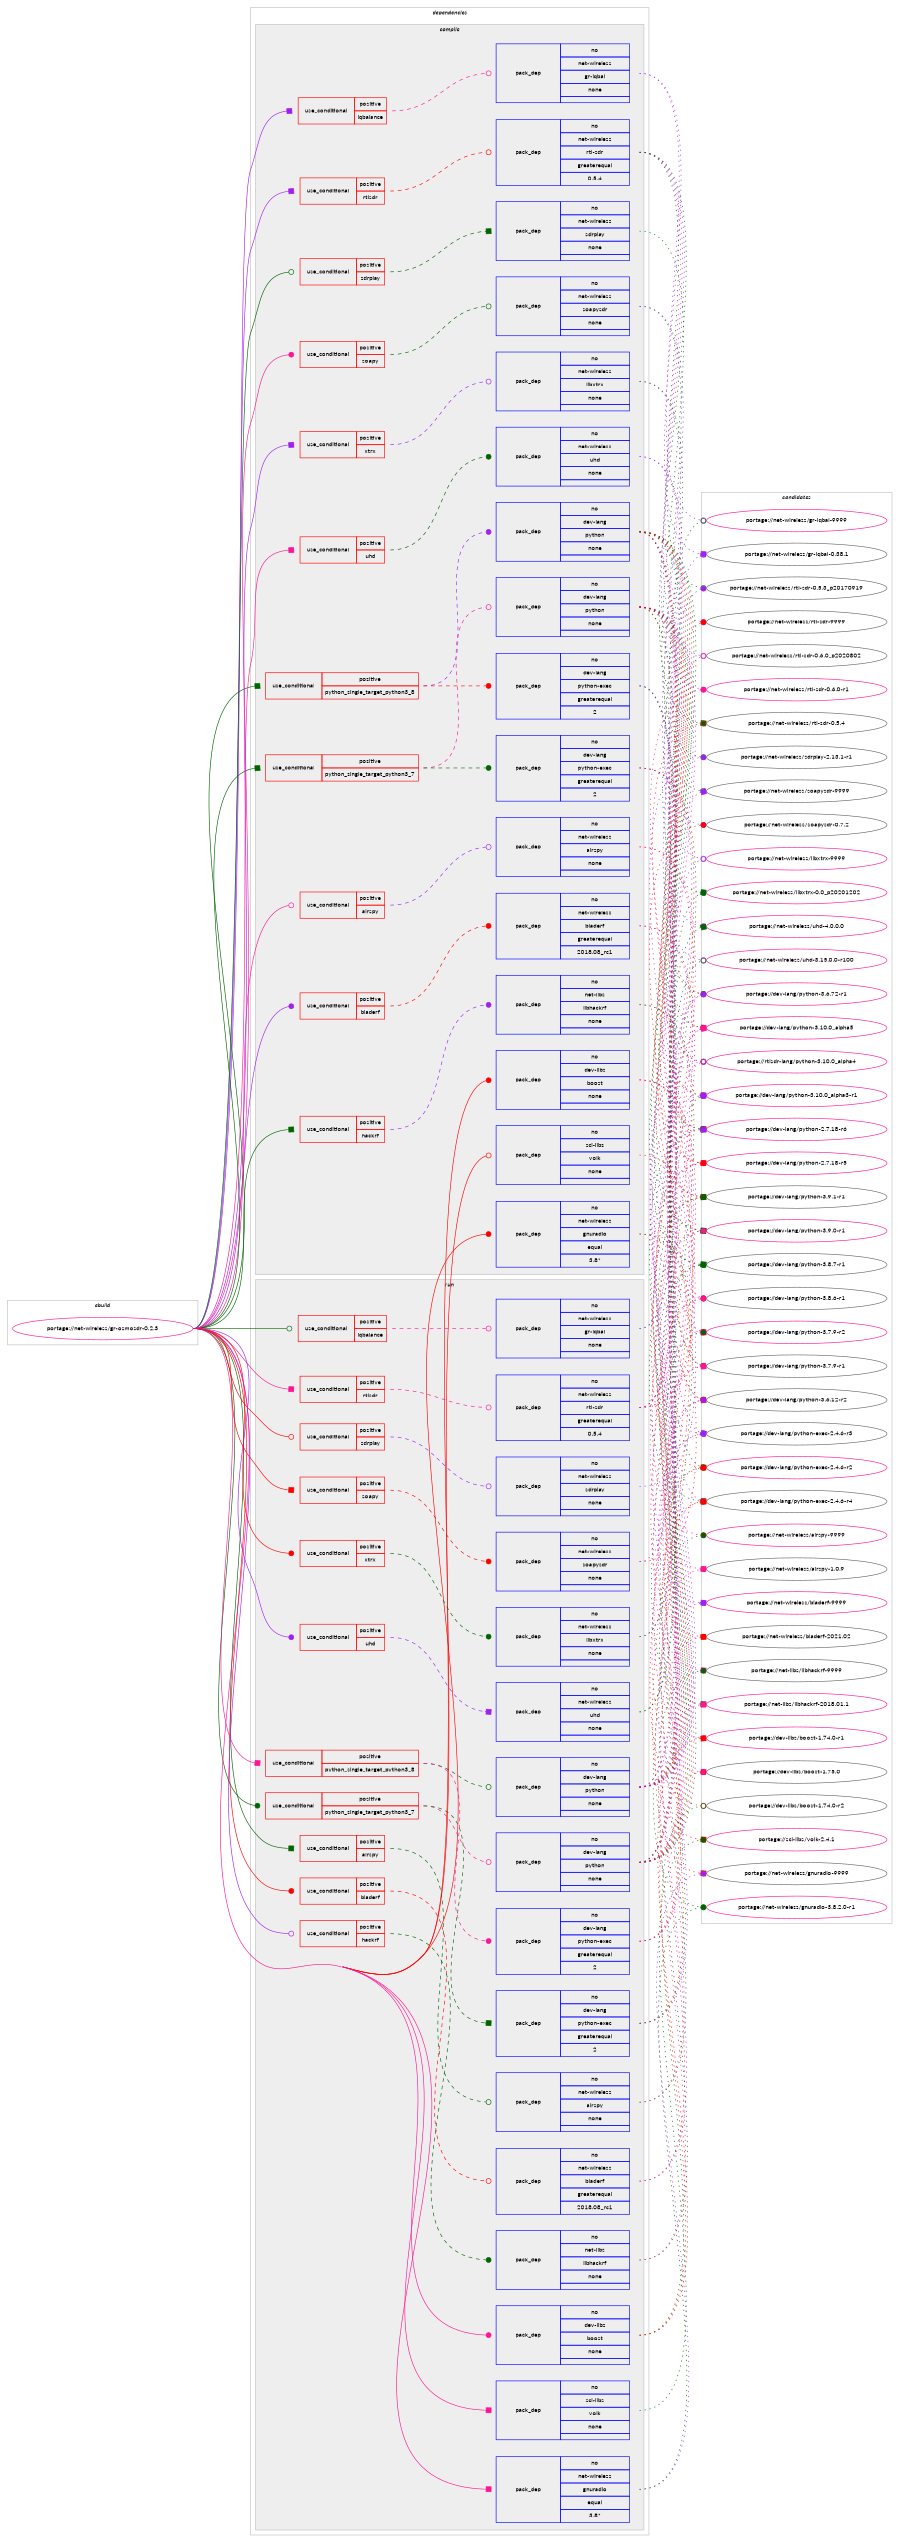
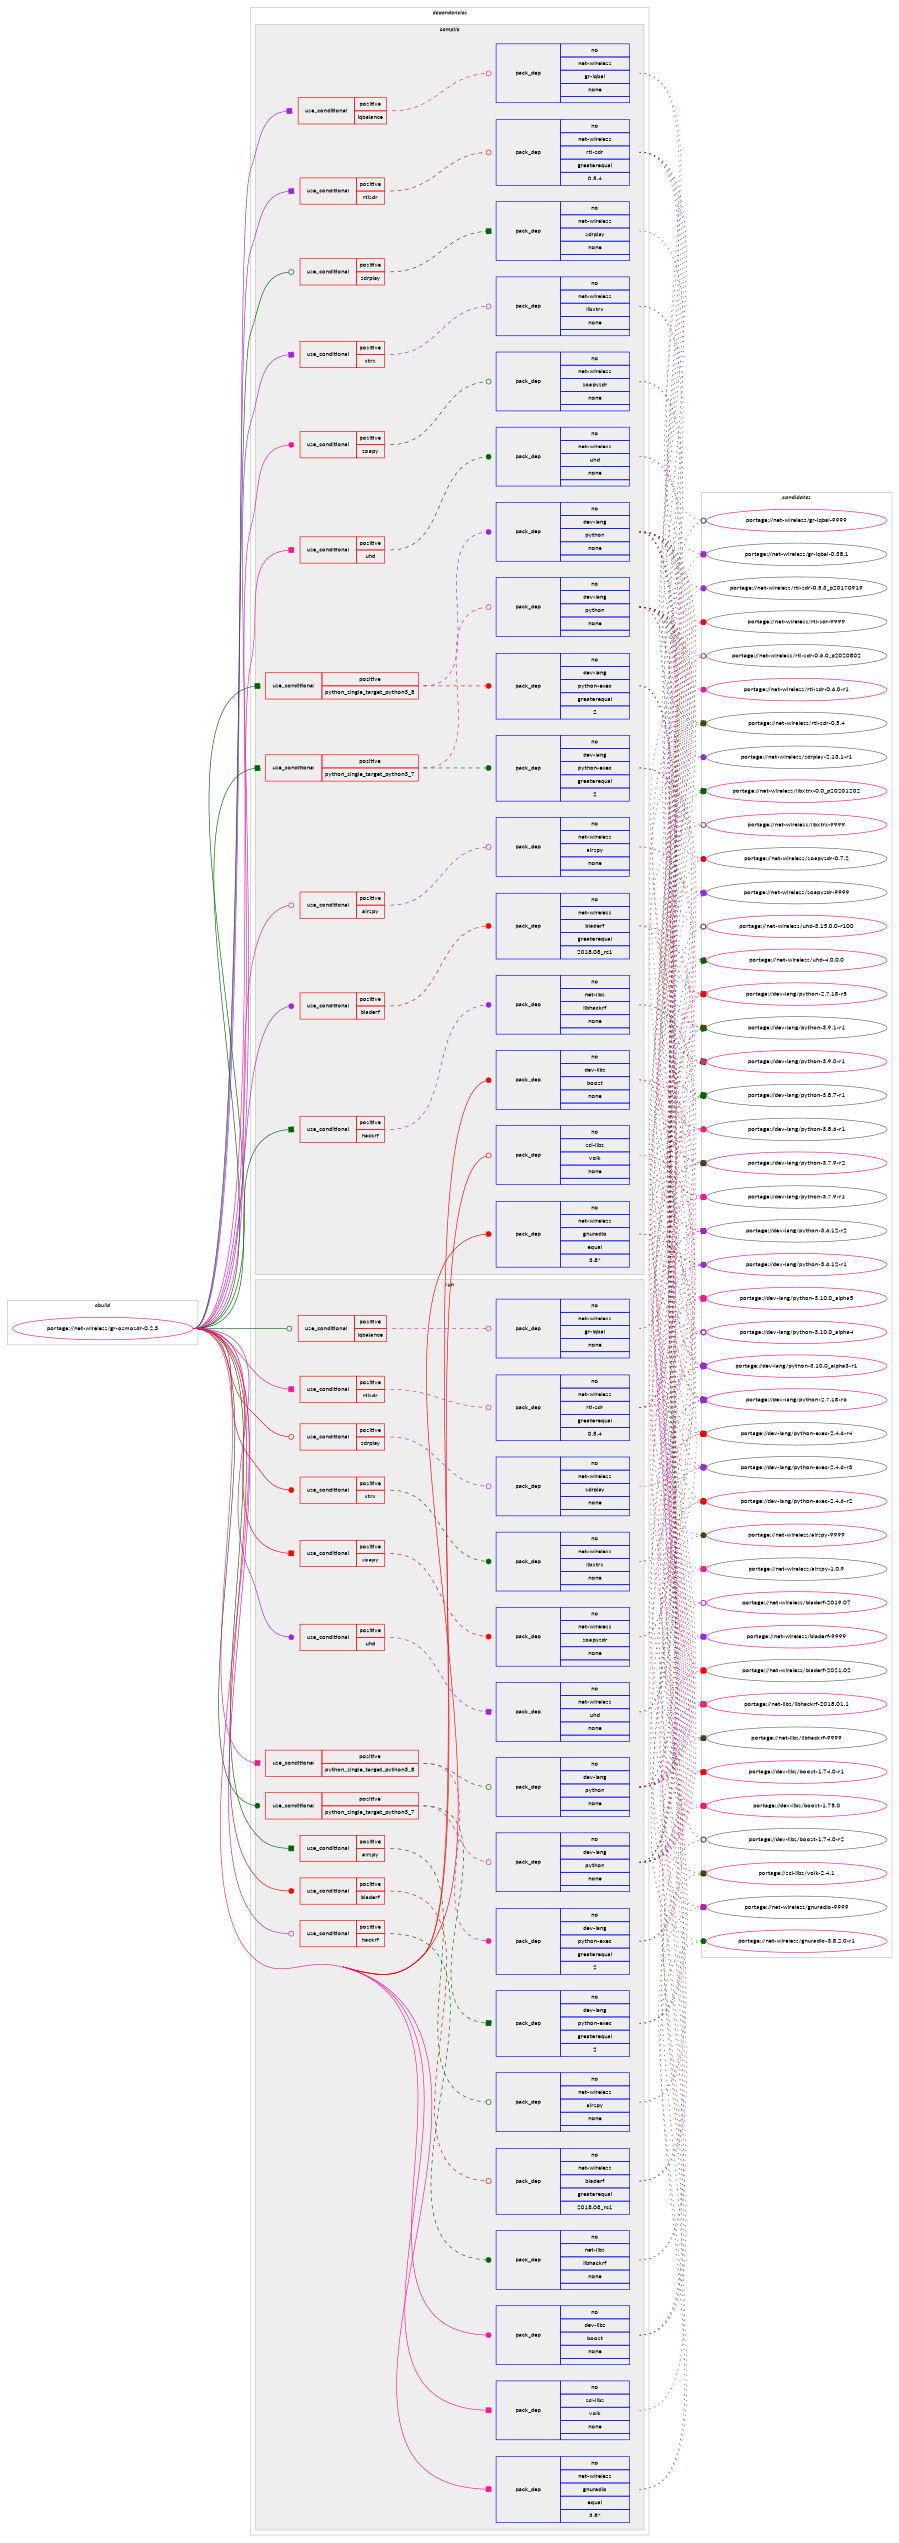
(797, 994) -> (797, 1265)
(797, 1062) -> (797, 1332)
none -> (797, 1603)
(797, 1772) -> (797, 1806)
